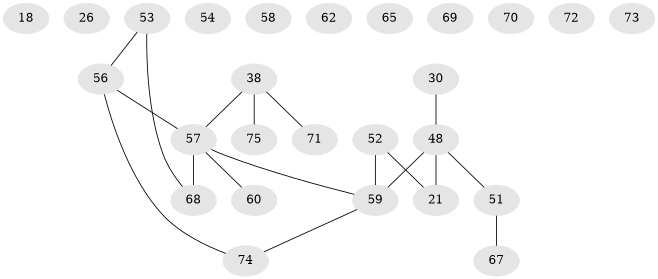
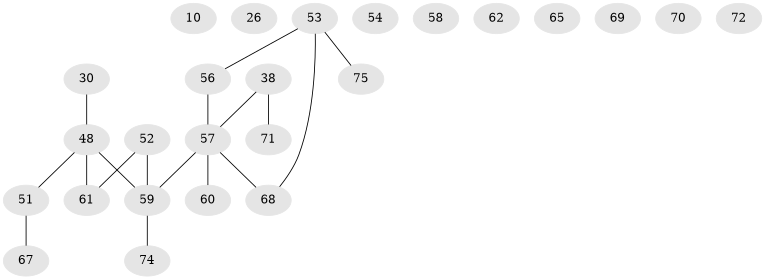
(26, 19) -> (194, 19)
(632, 19) -> none
(254, 110) -> (338, 49)
(144, 191) -> none
(436, 200) -> (87, 200)
